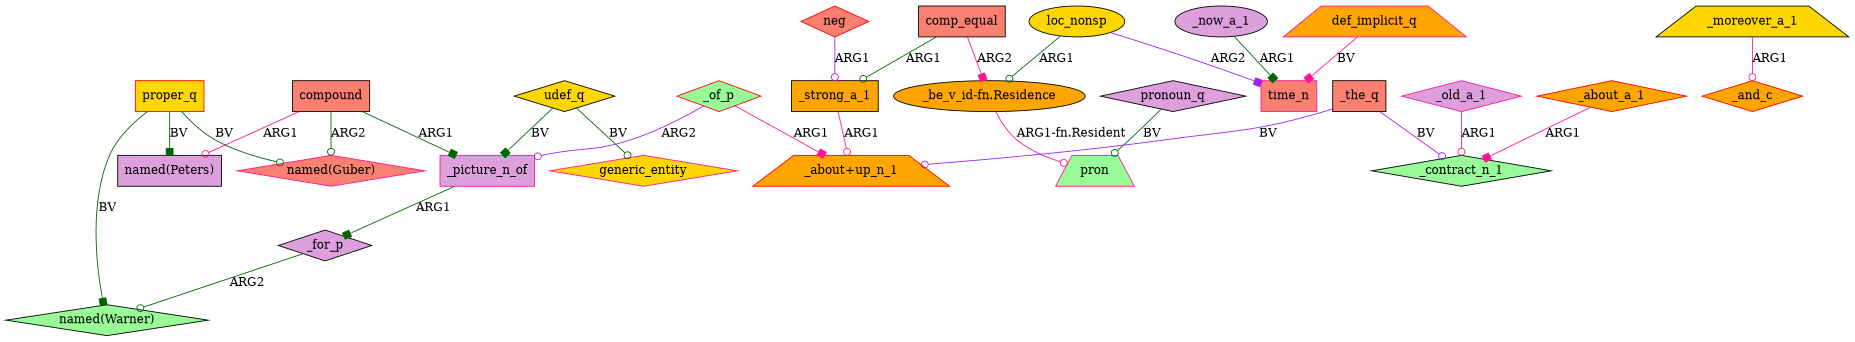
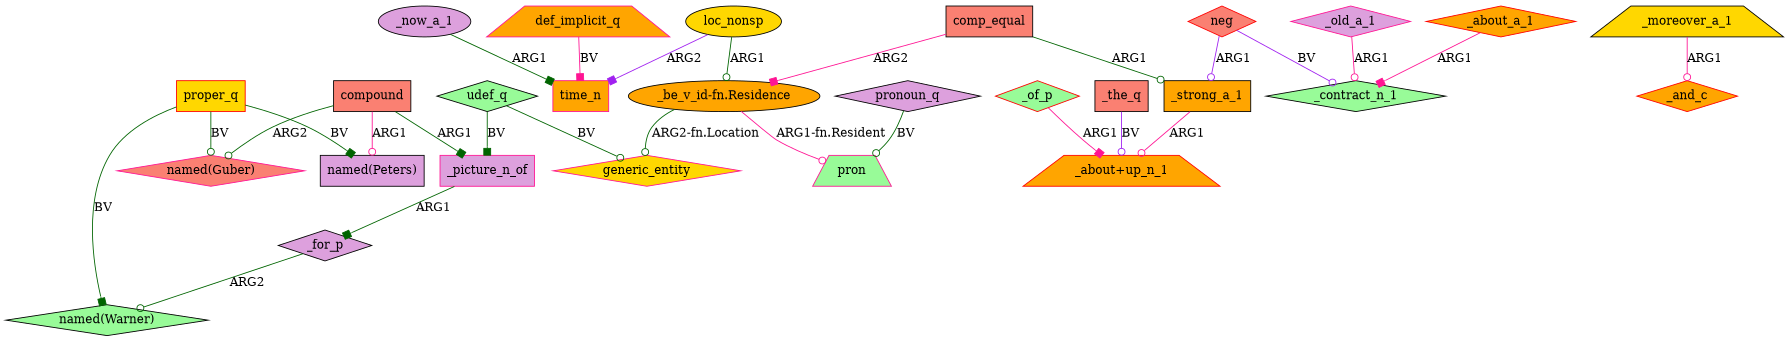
(564, 96) -> (487, 96)
(1289, 96) -> (581, 96)
none -> (654, 125)
(1410, 133) -> (1283, 56)
(626, 141) -> none
